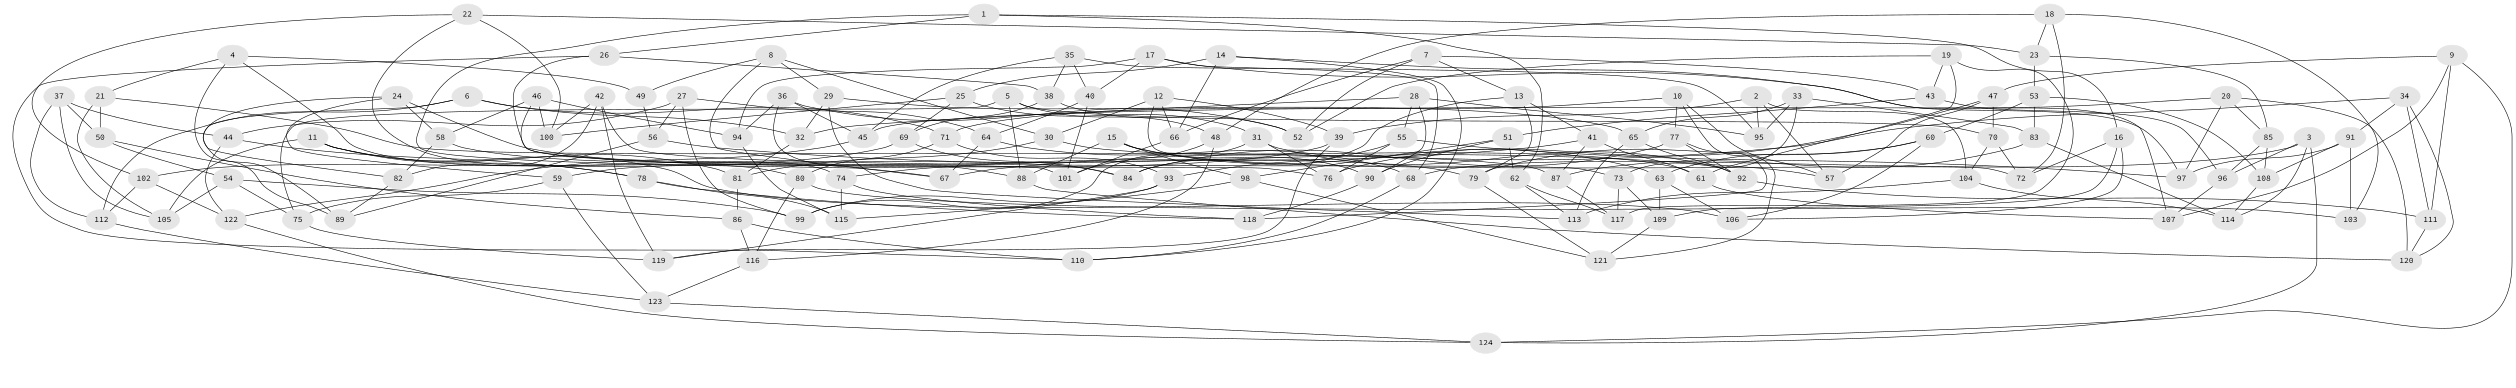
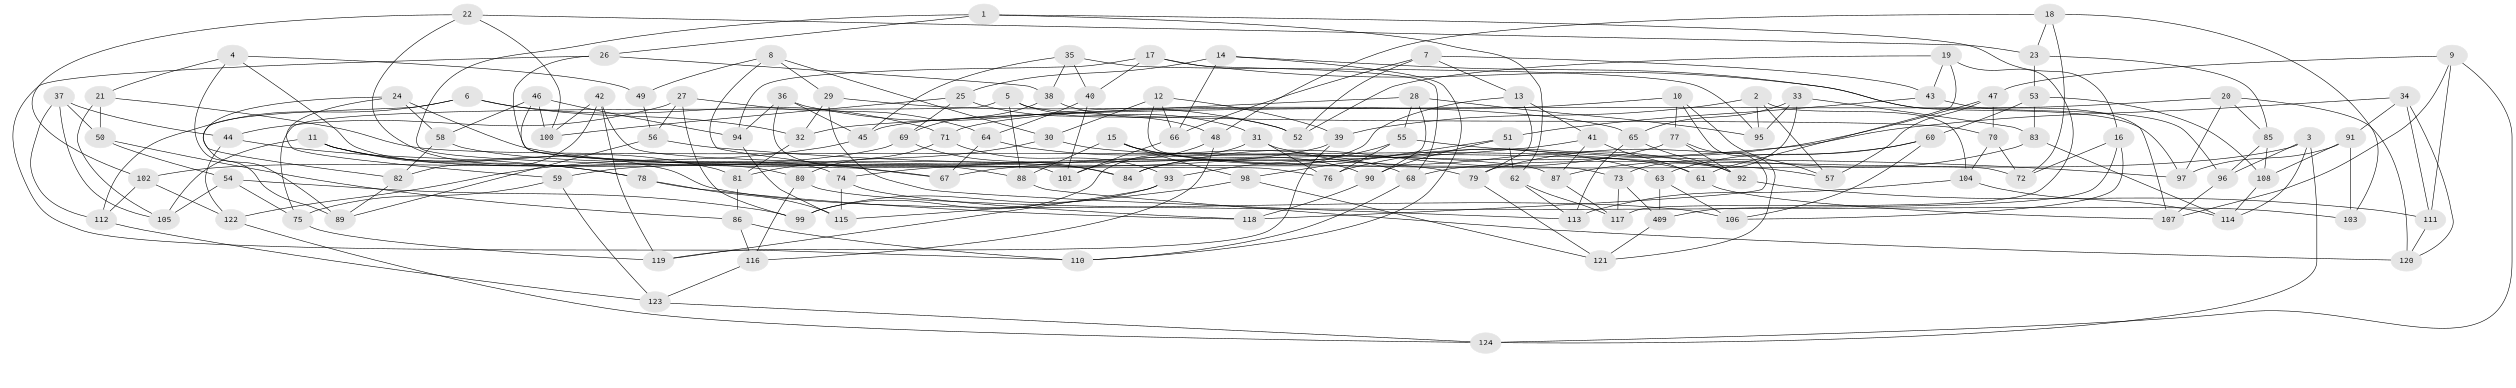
(1660, 220) -> (1660, 220)
